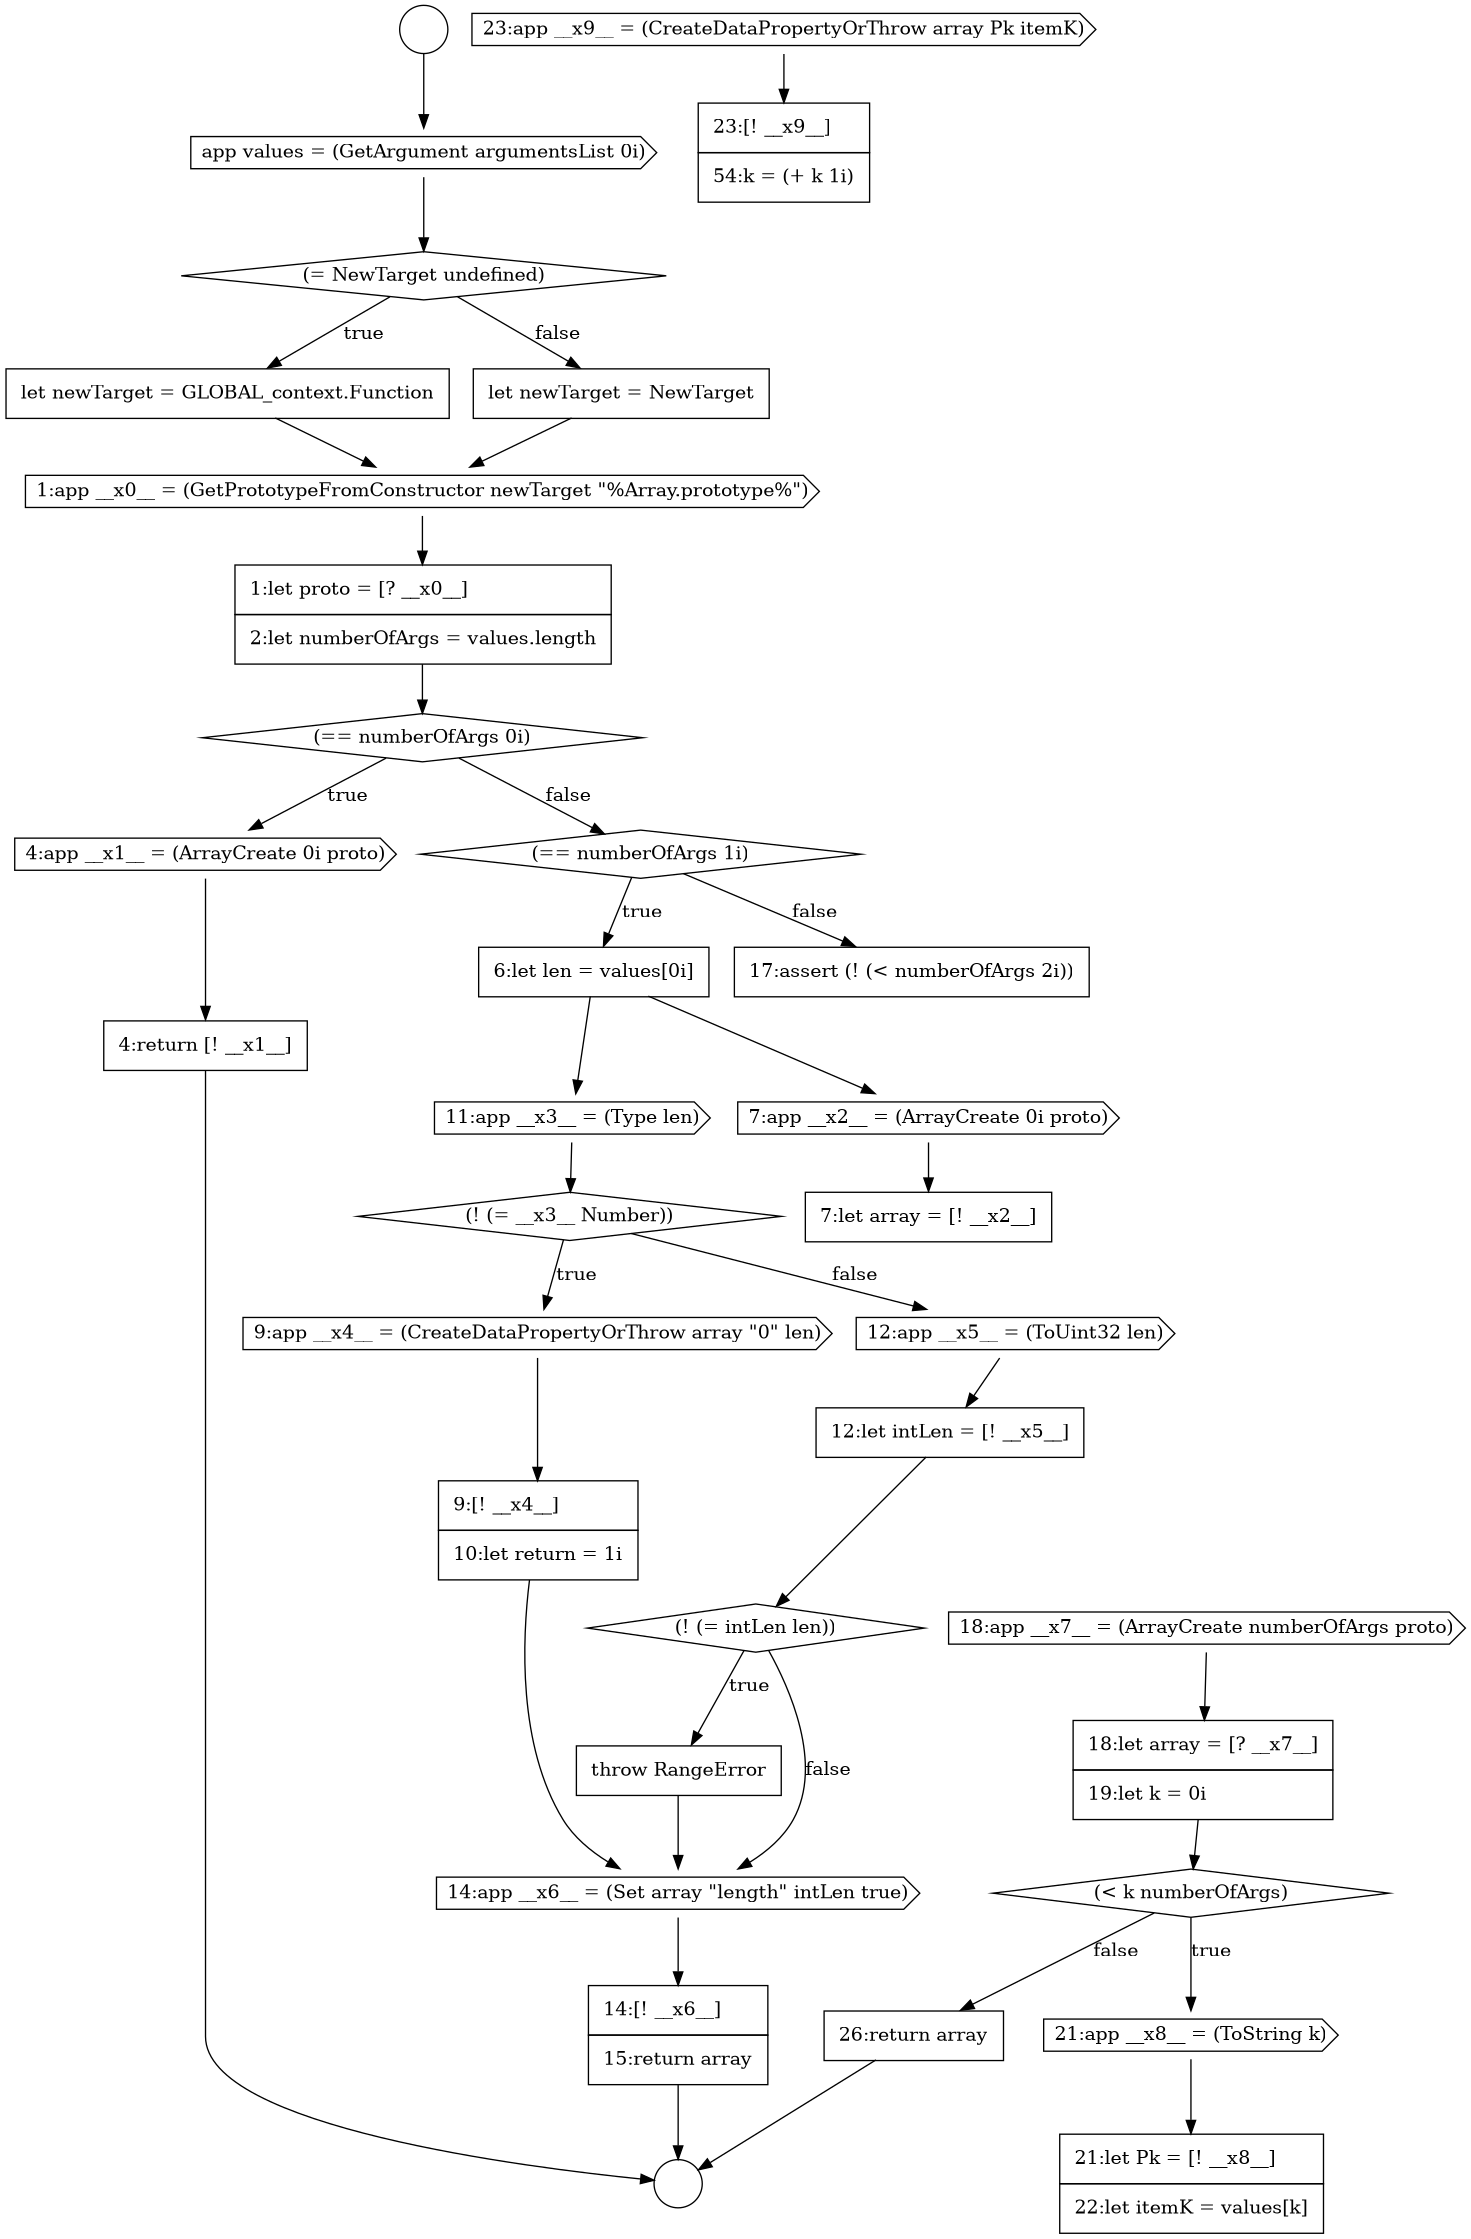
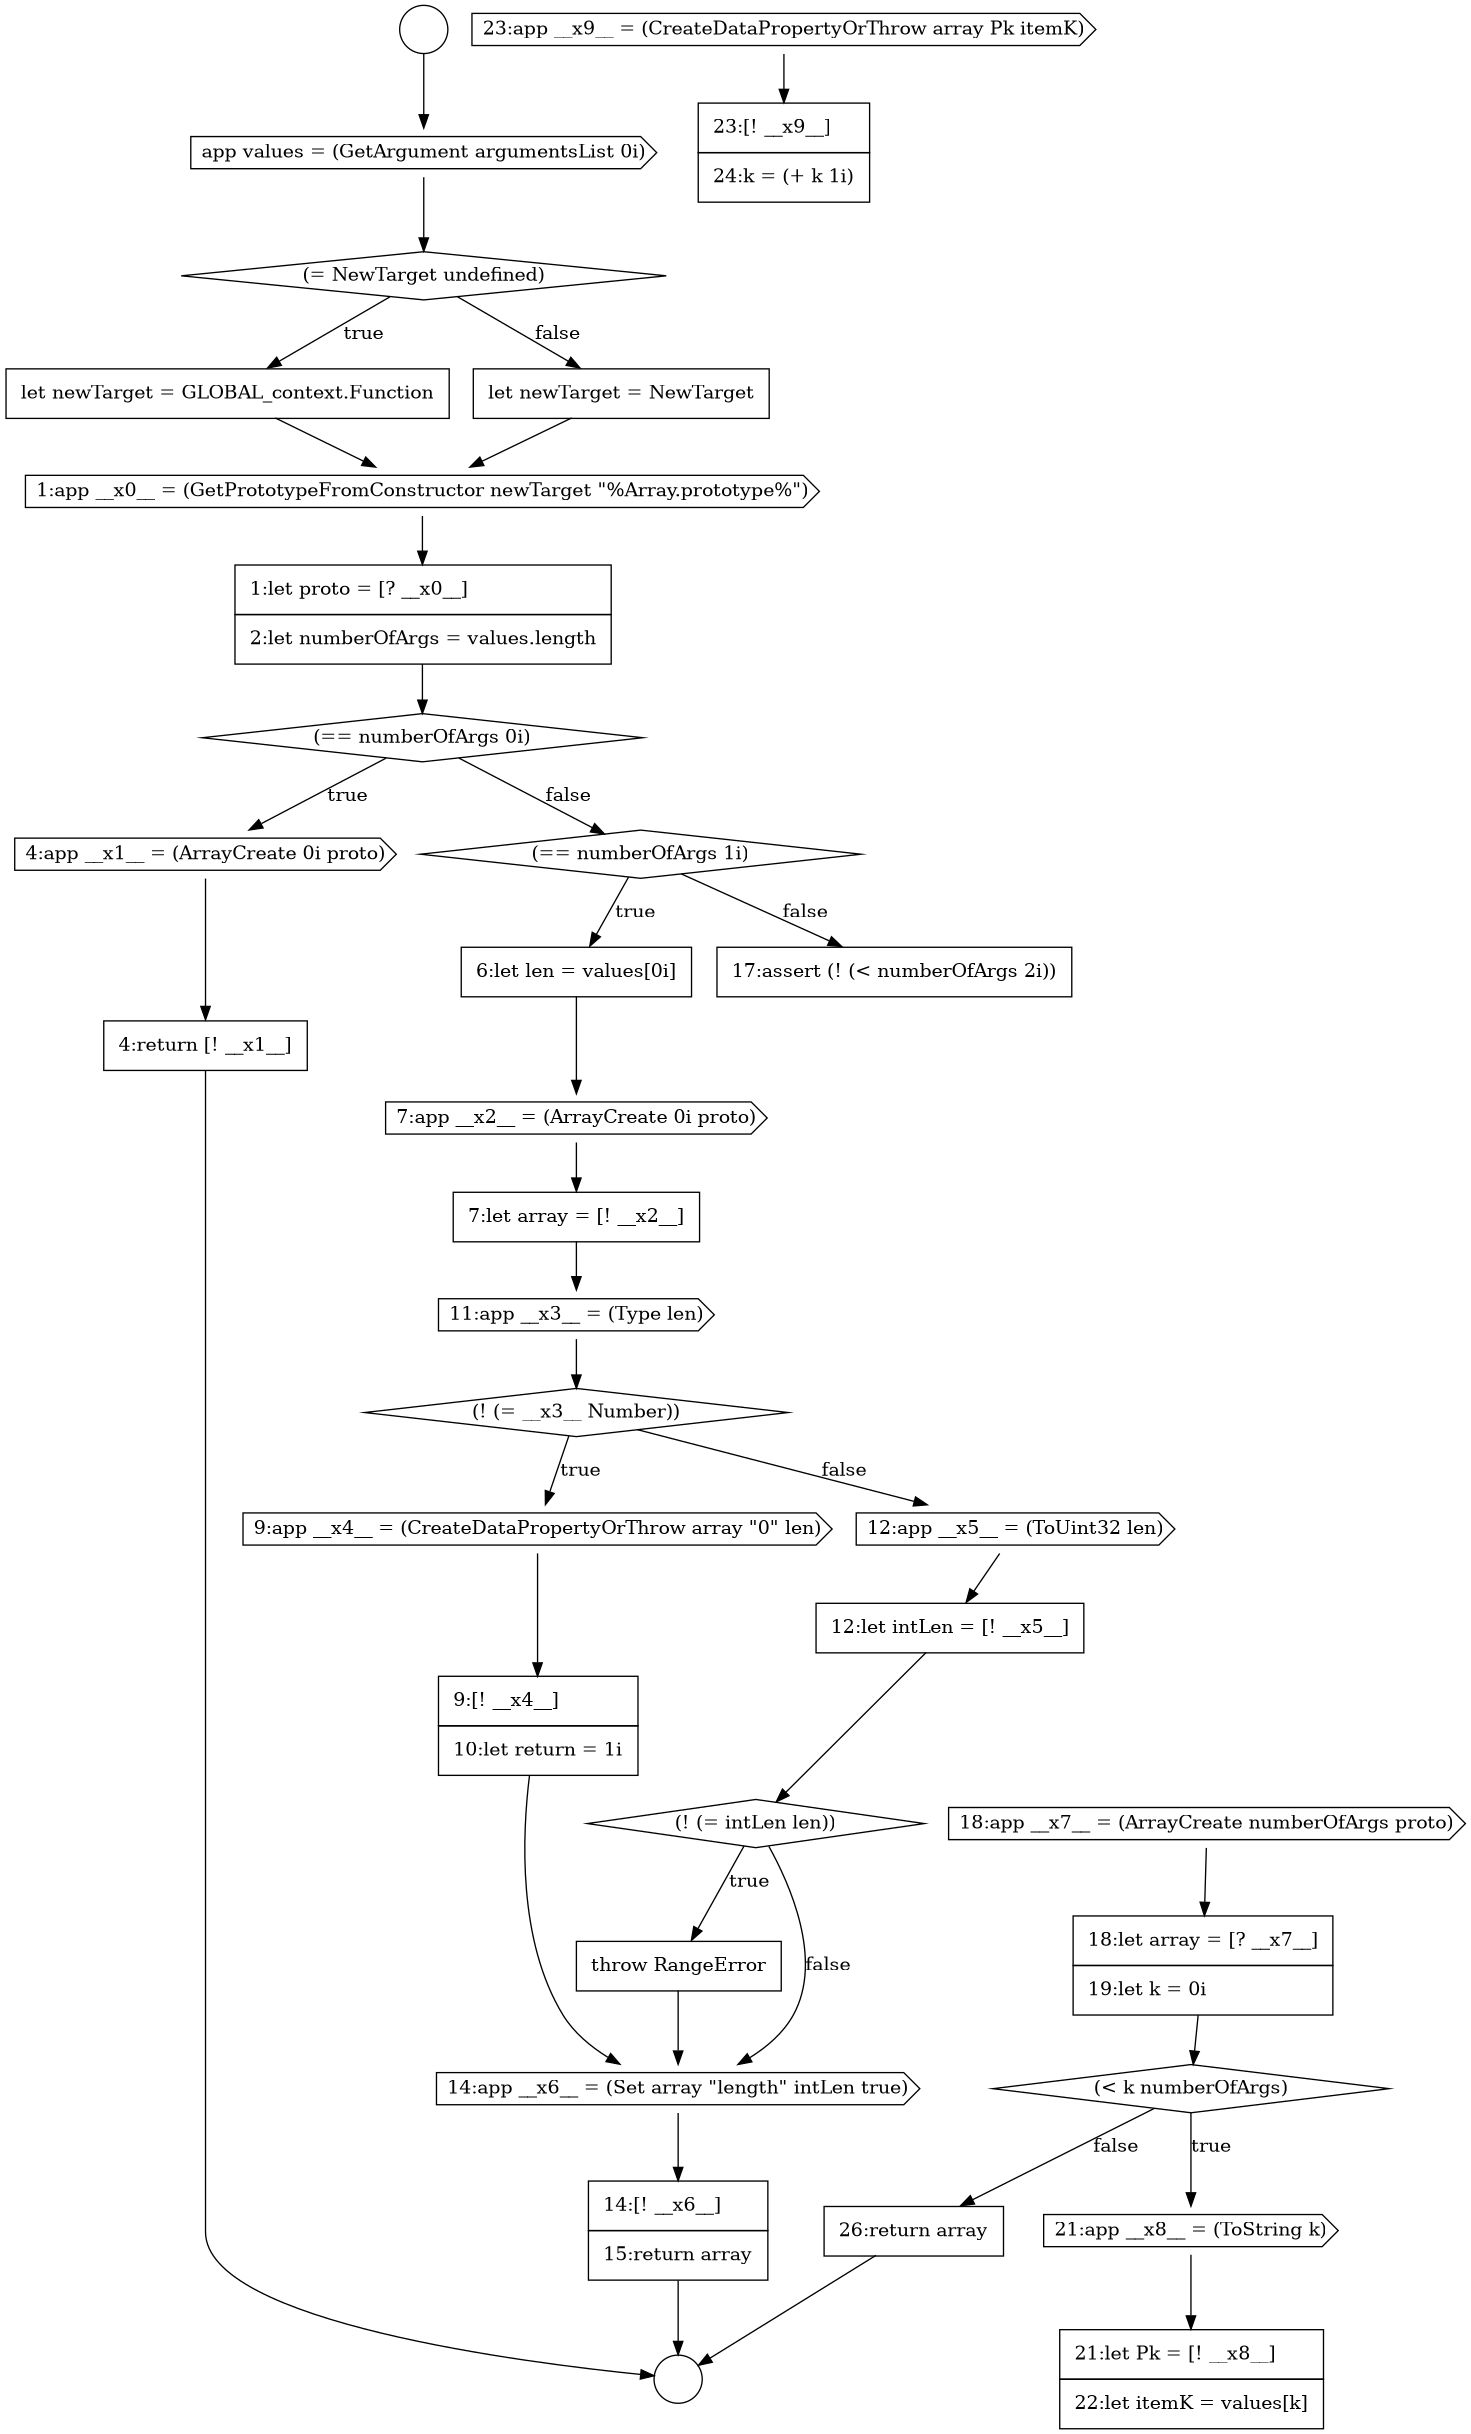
(784, 177) -> (784, 177)
(584, 1038) -> (576, 1259)
